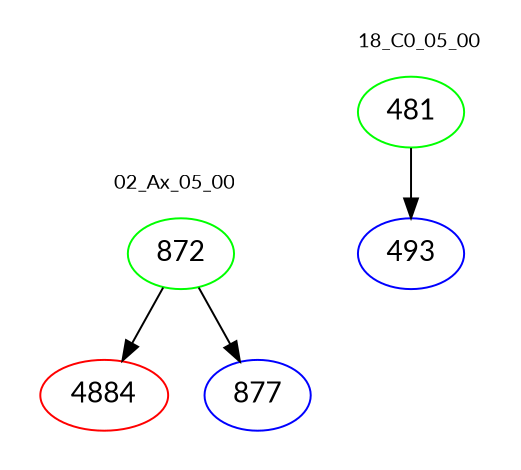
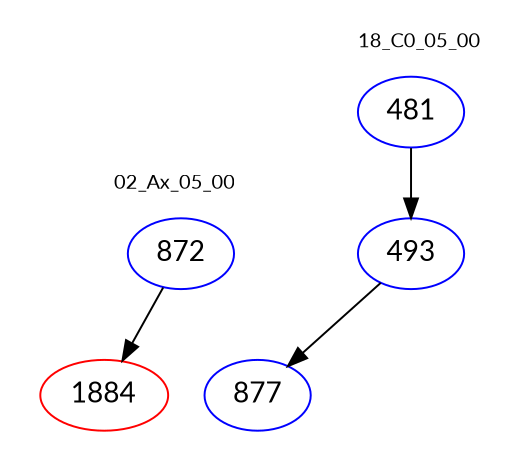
(411, 112) -> (411, 112)
(181, 254) -> (181, 254)
(215, 316) -> (342, 318)
(104, 395) -> (104, 395)
